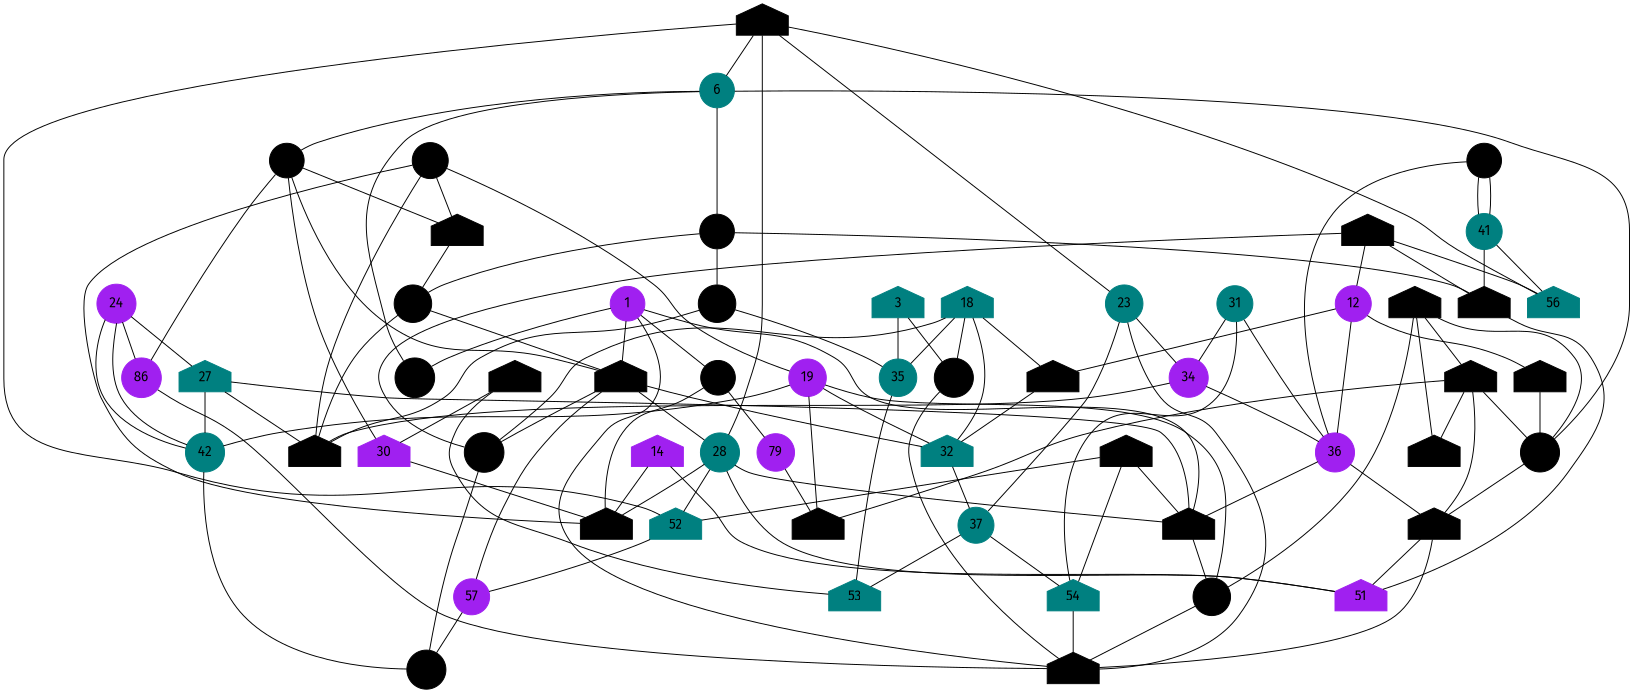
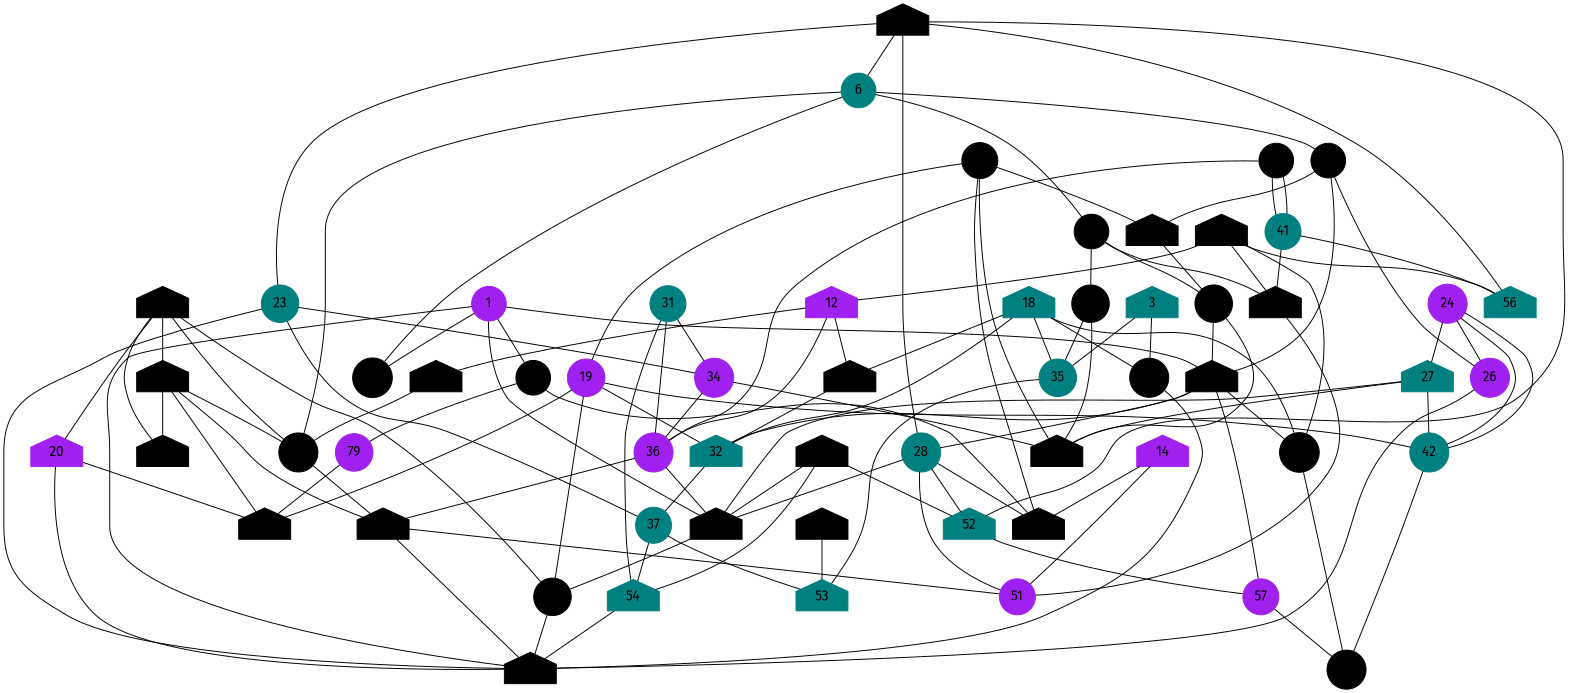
(1353, 304) -> (832, 304)
(141, 378) -> (1490, 378)
none -> (57, 452)
(384, 452) -> none
(1361, 597) -> (1017, 597)
